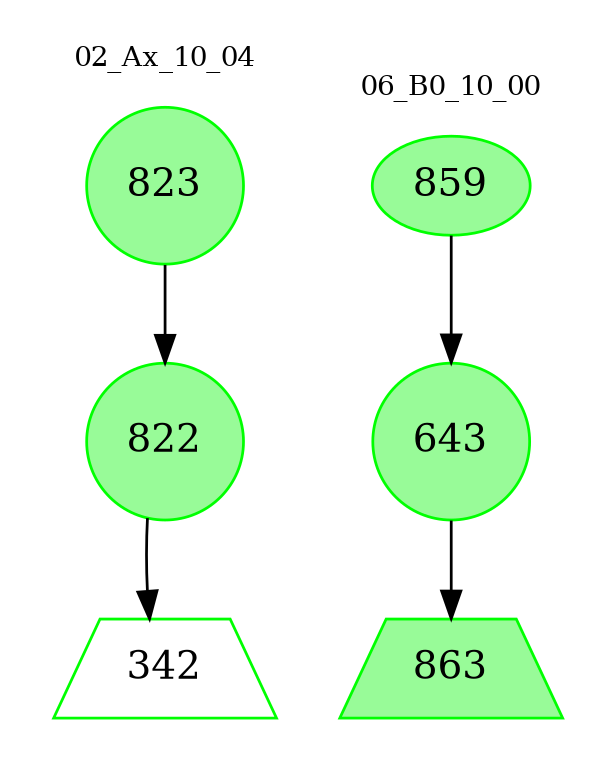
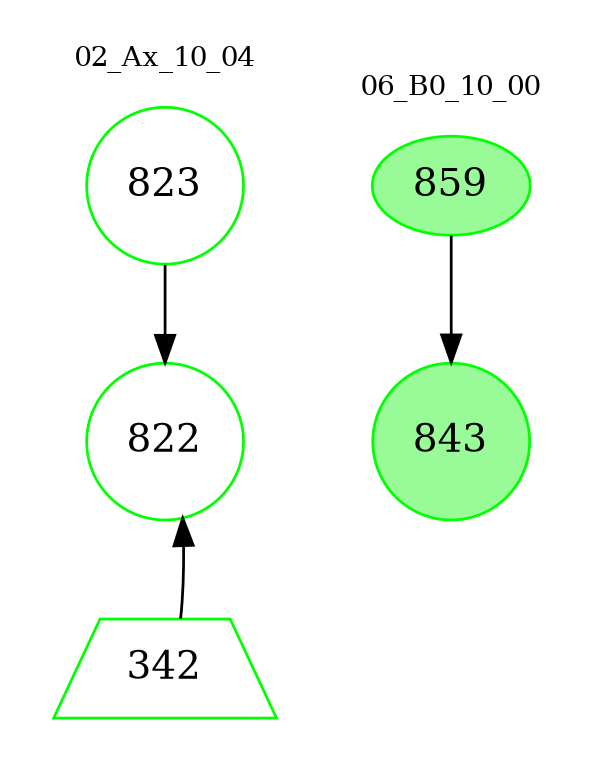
(165, 186) -> (165, 186)
(165, 442) -> (165, 442)
(451, 442) -> (451, 442)
(147, 554) -> (183, 583)
(451, 669) -> none
